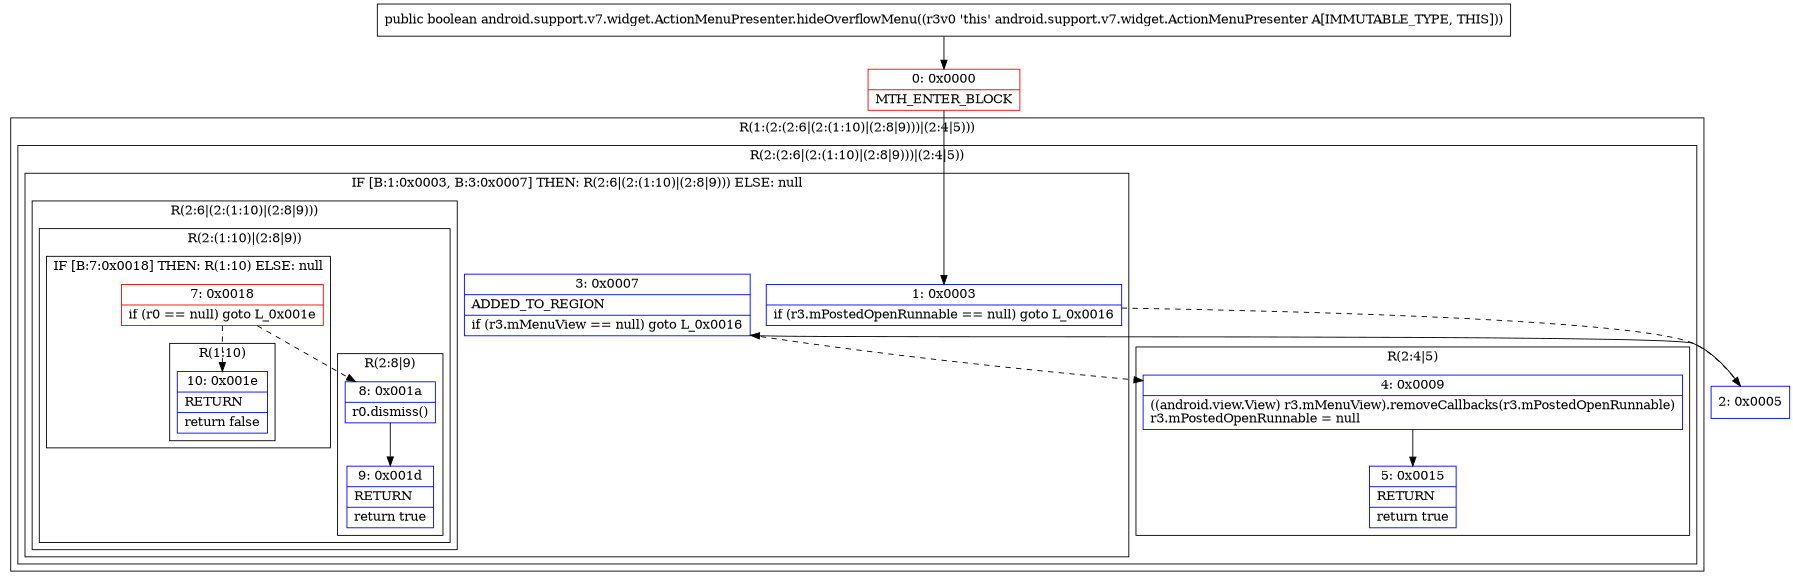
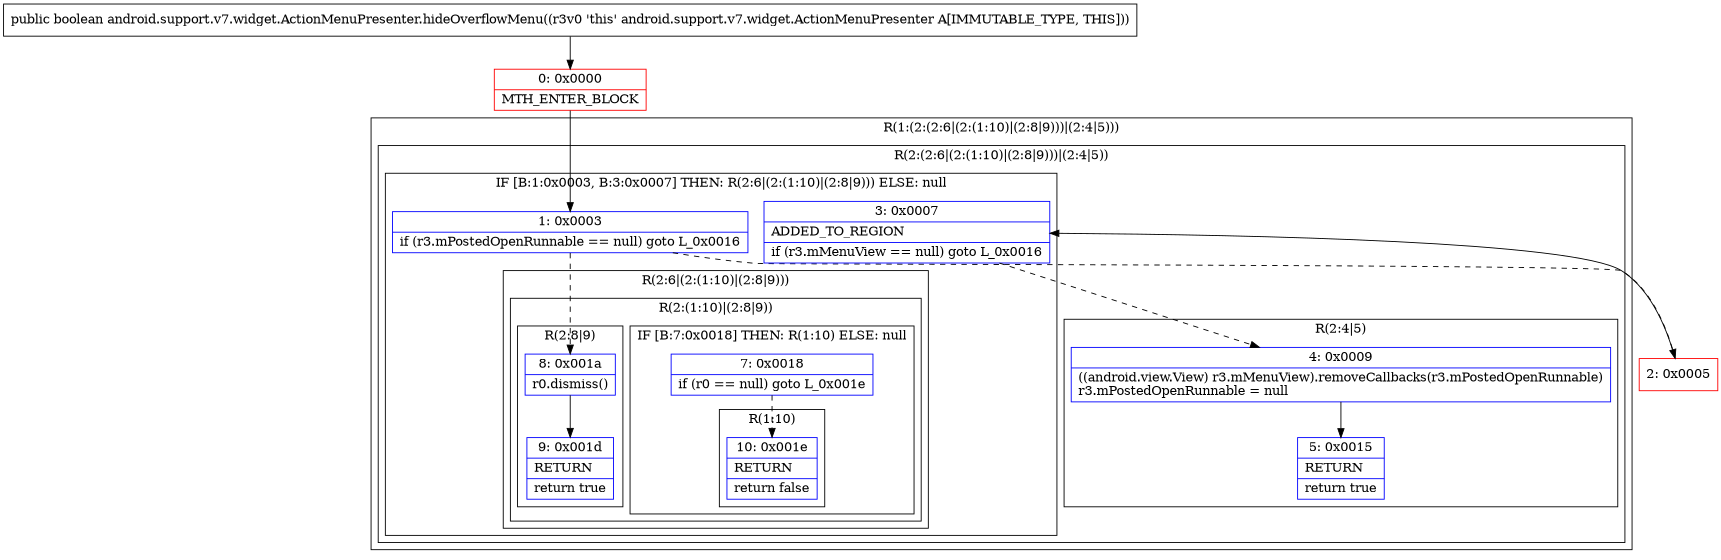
(222, 305) -> (772, 375)
(302, 351) -> (570, 292)
(1750, 402) -> (1678, 375)
